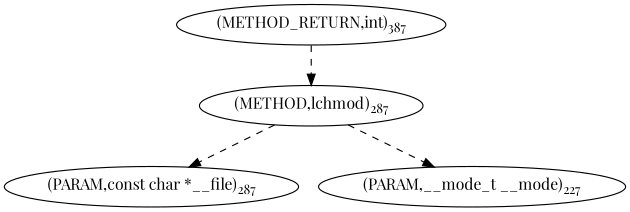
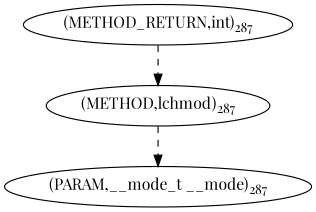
(397, 23) -> (244, 23)
(572, 185) -> (258, 185)
(151, 187) -> none
